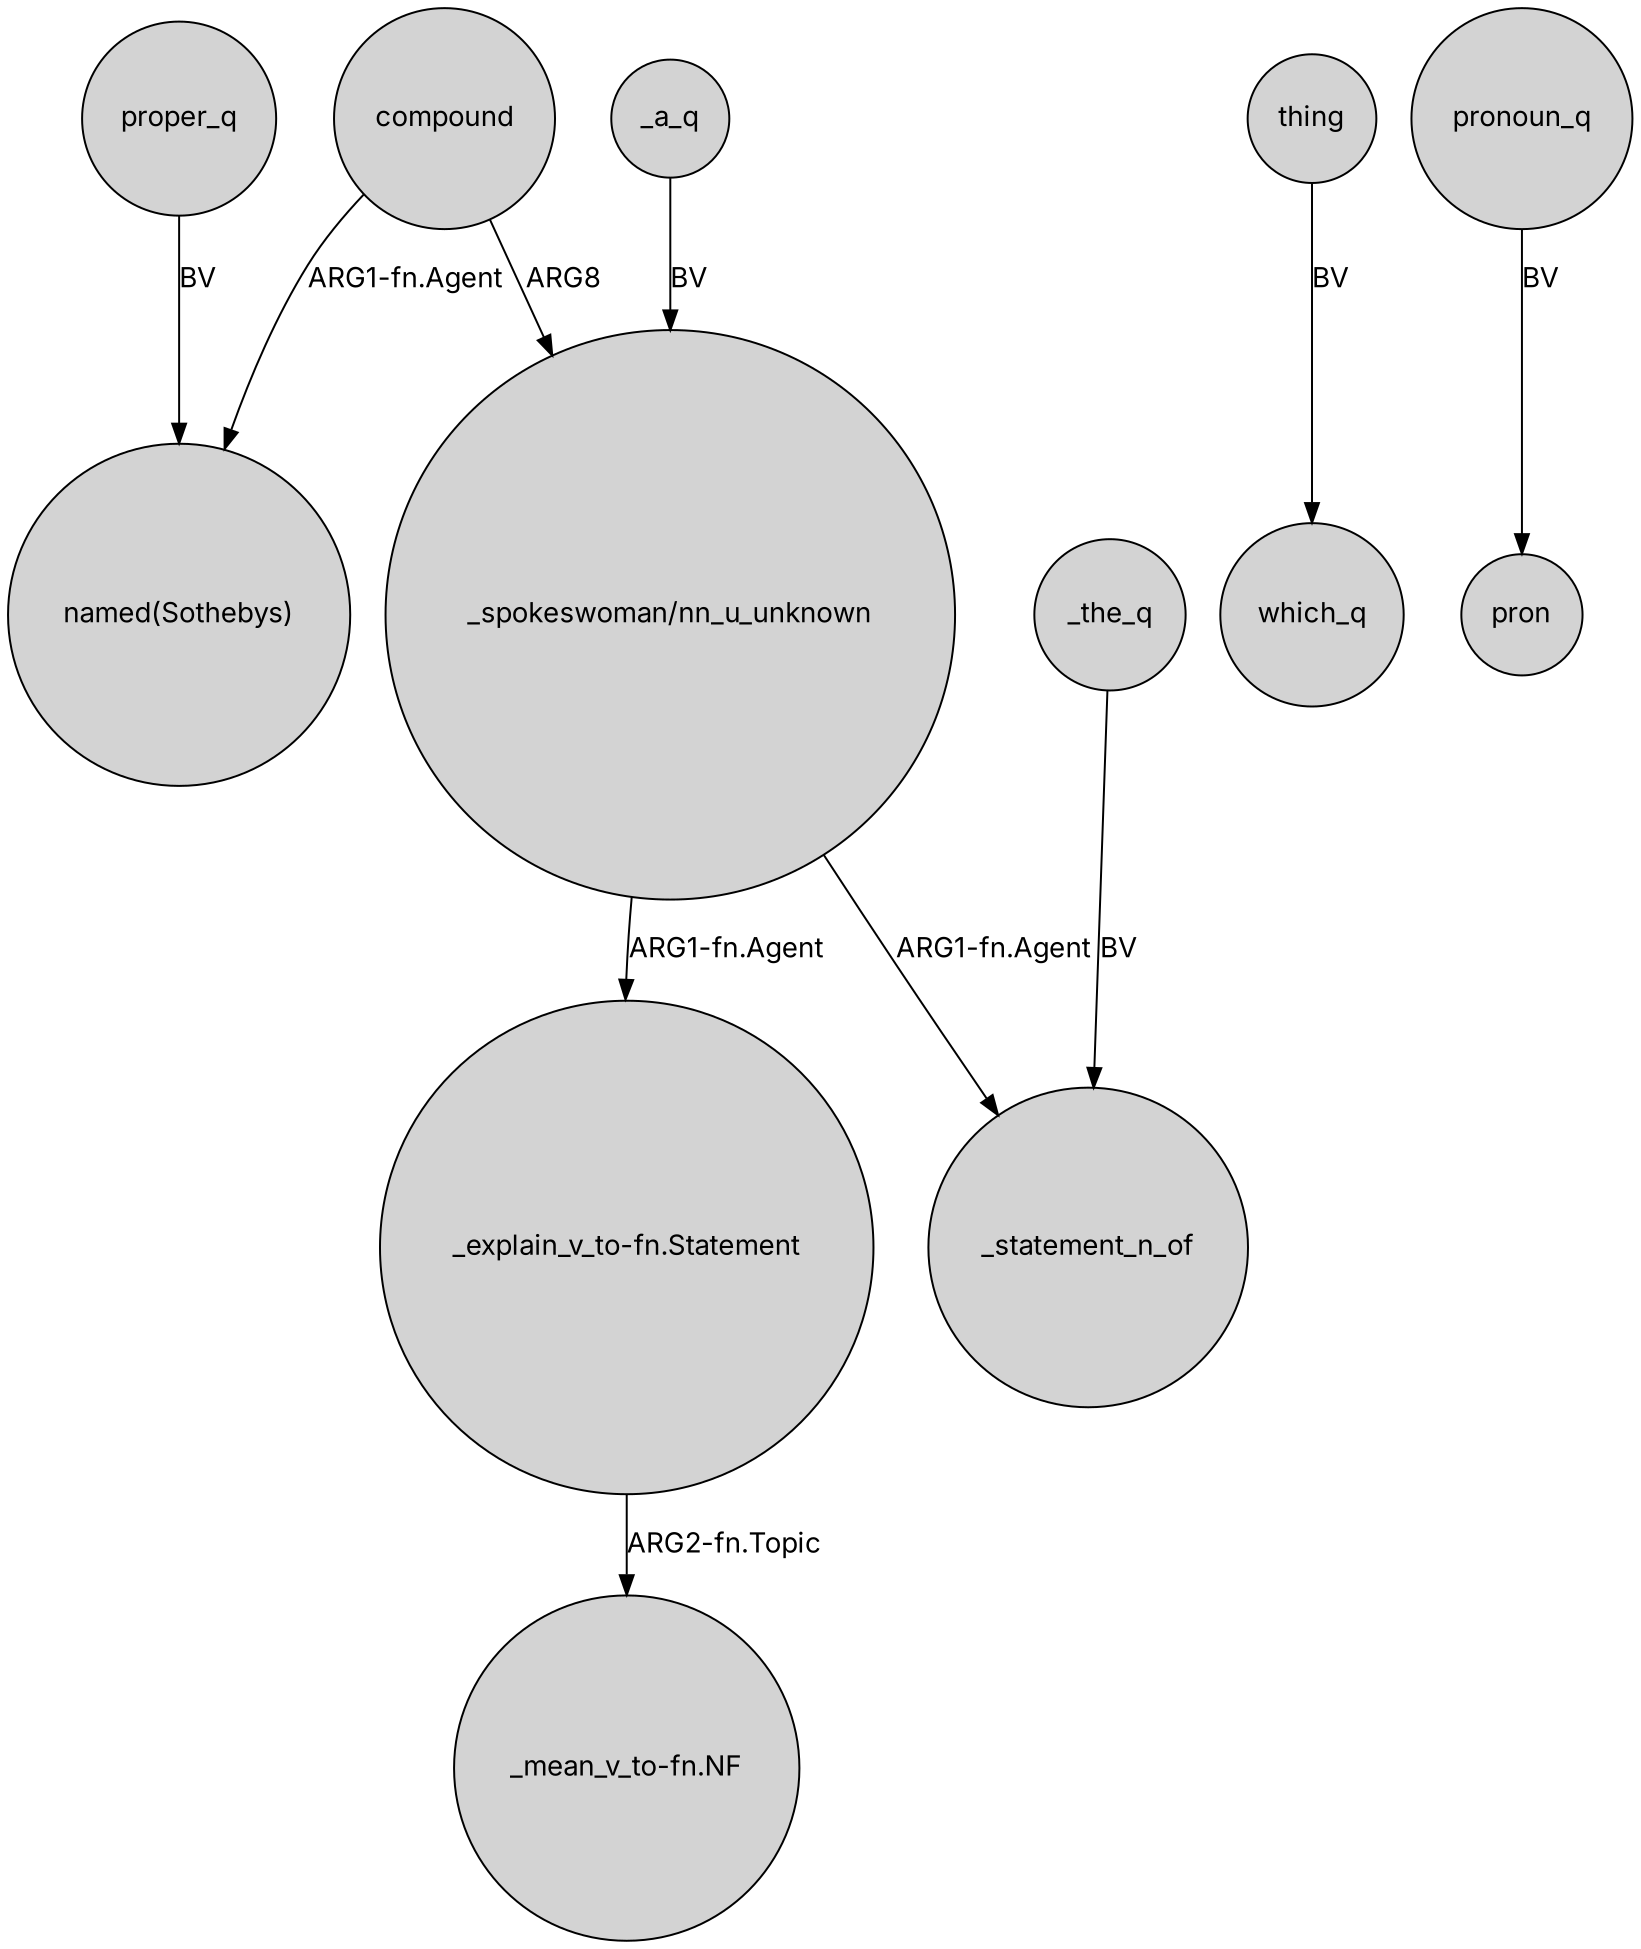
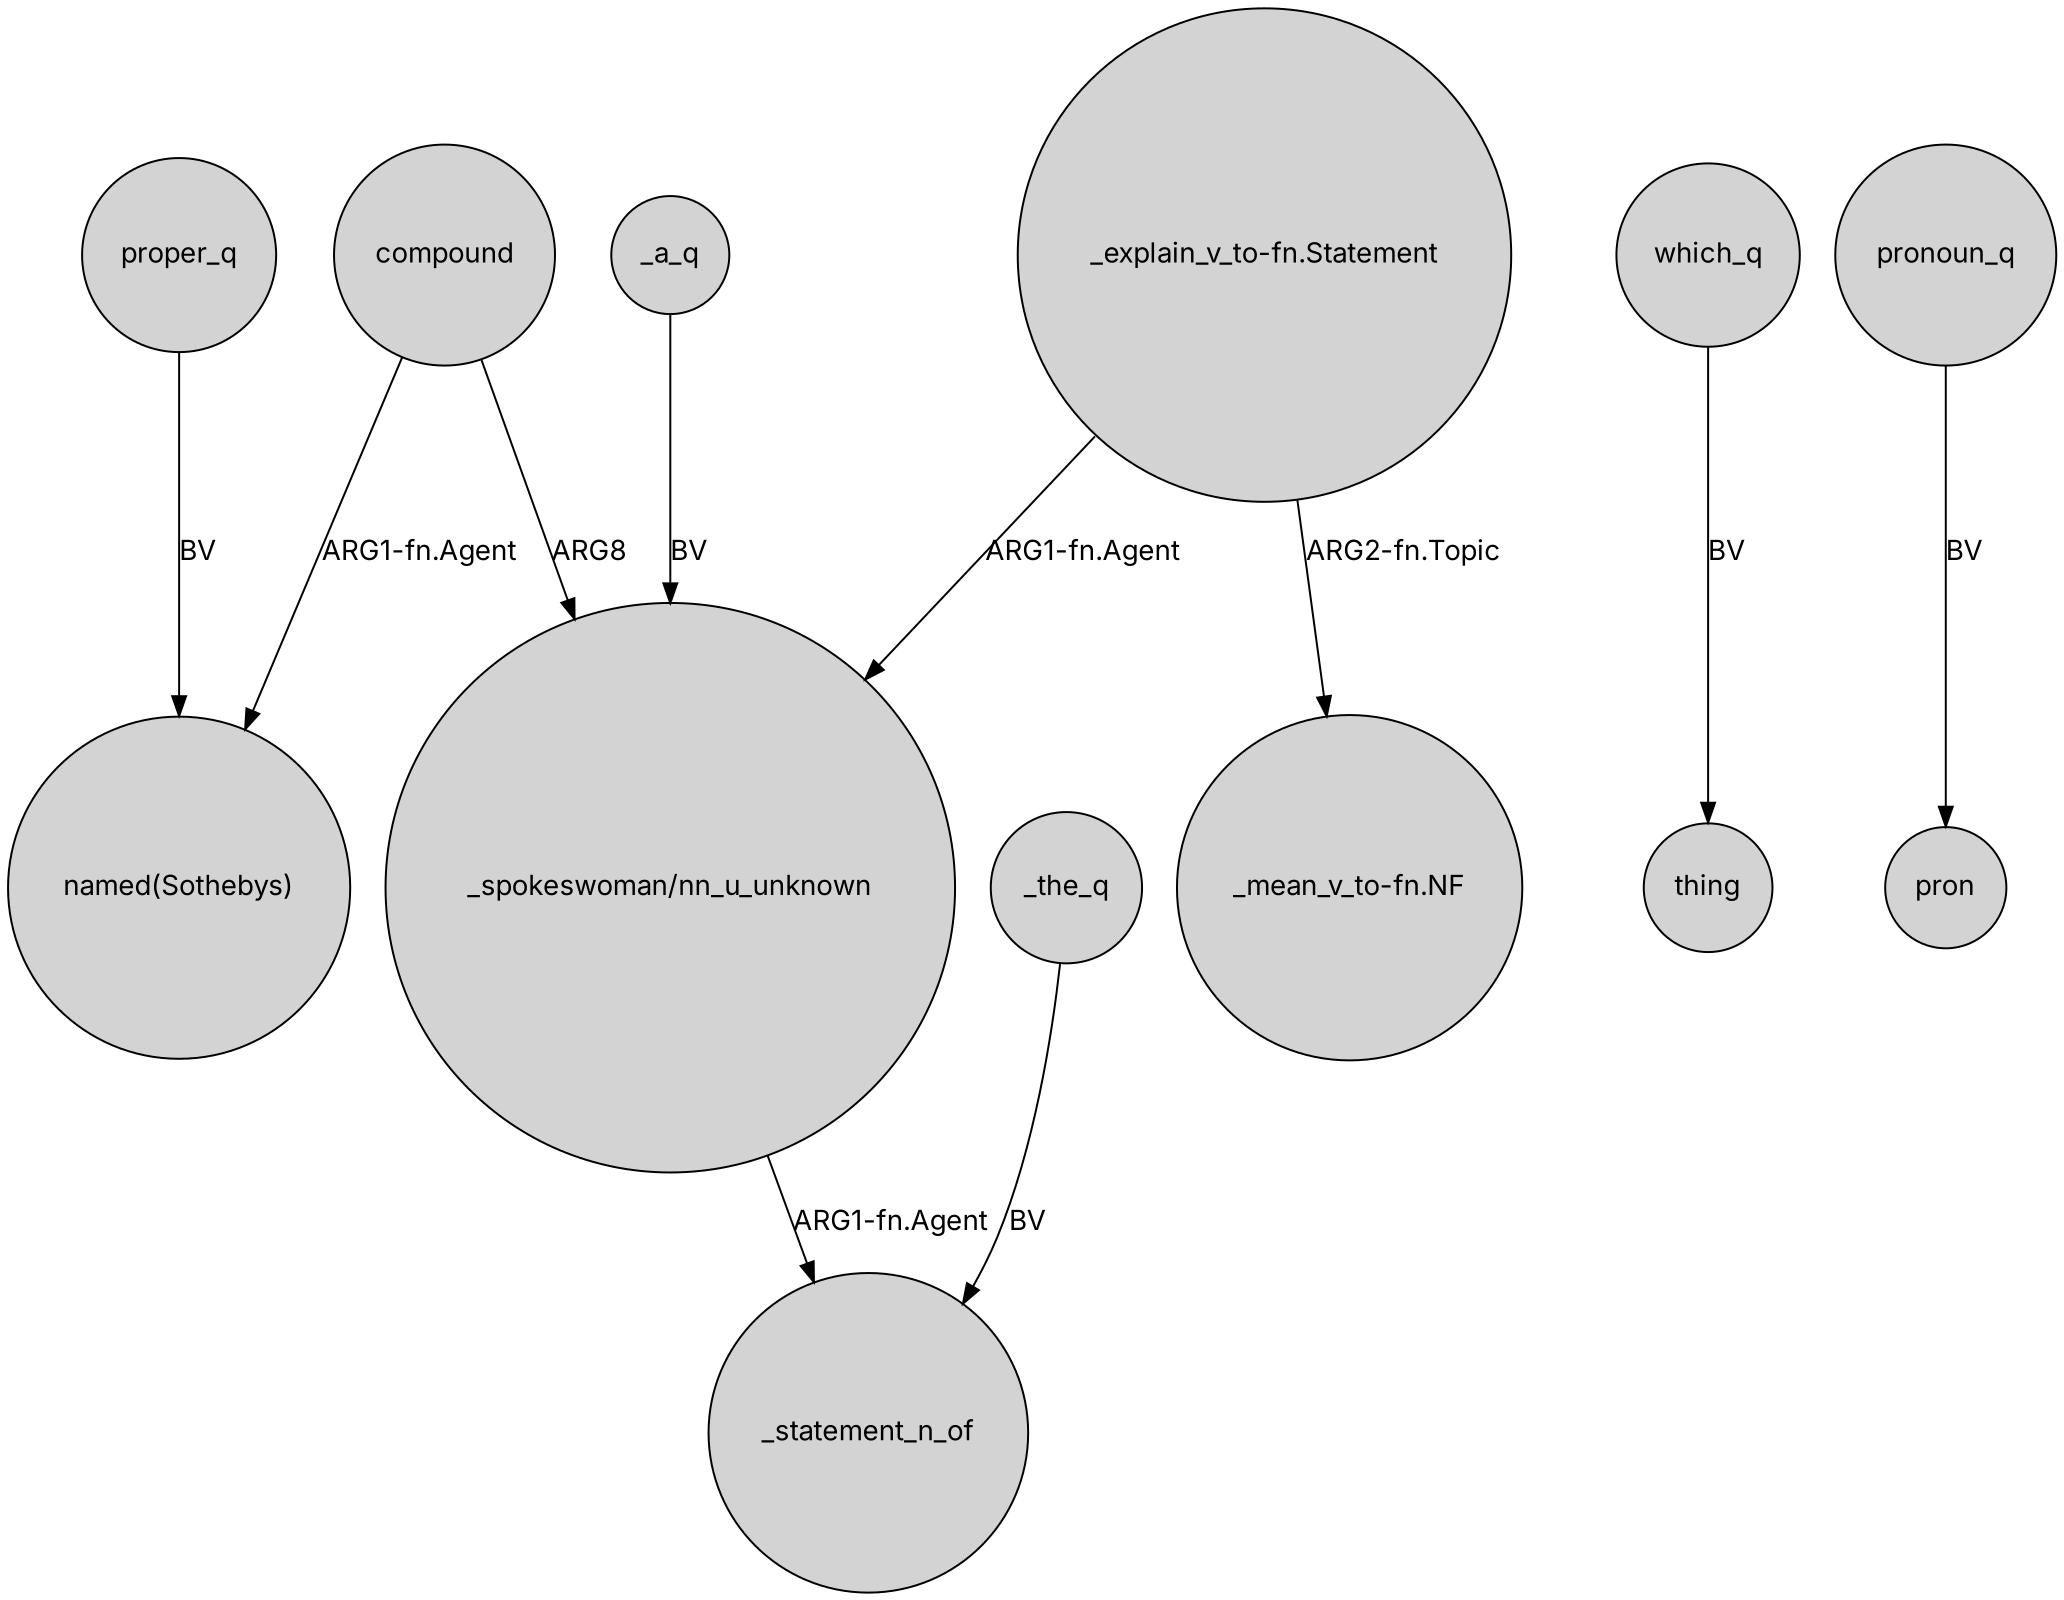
(1312, 343) -> (1708, 575)
(628, 938) -> (987, 551)
